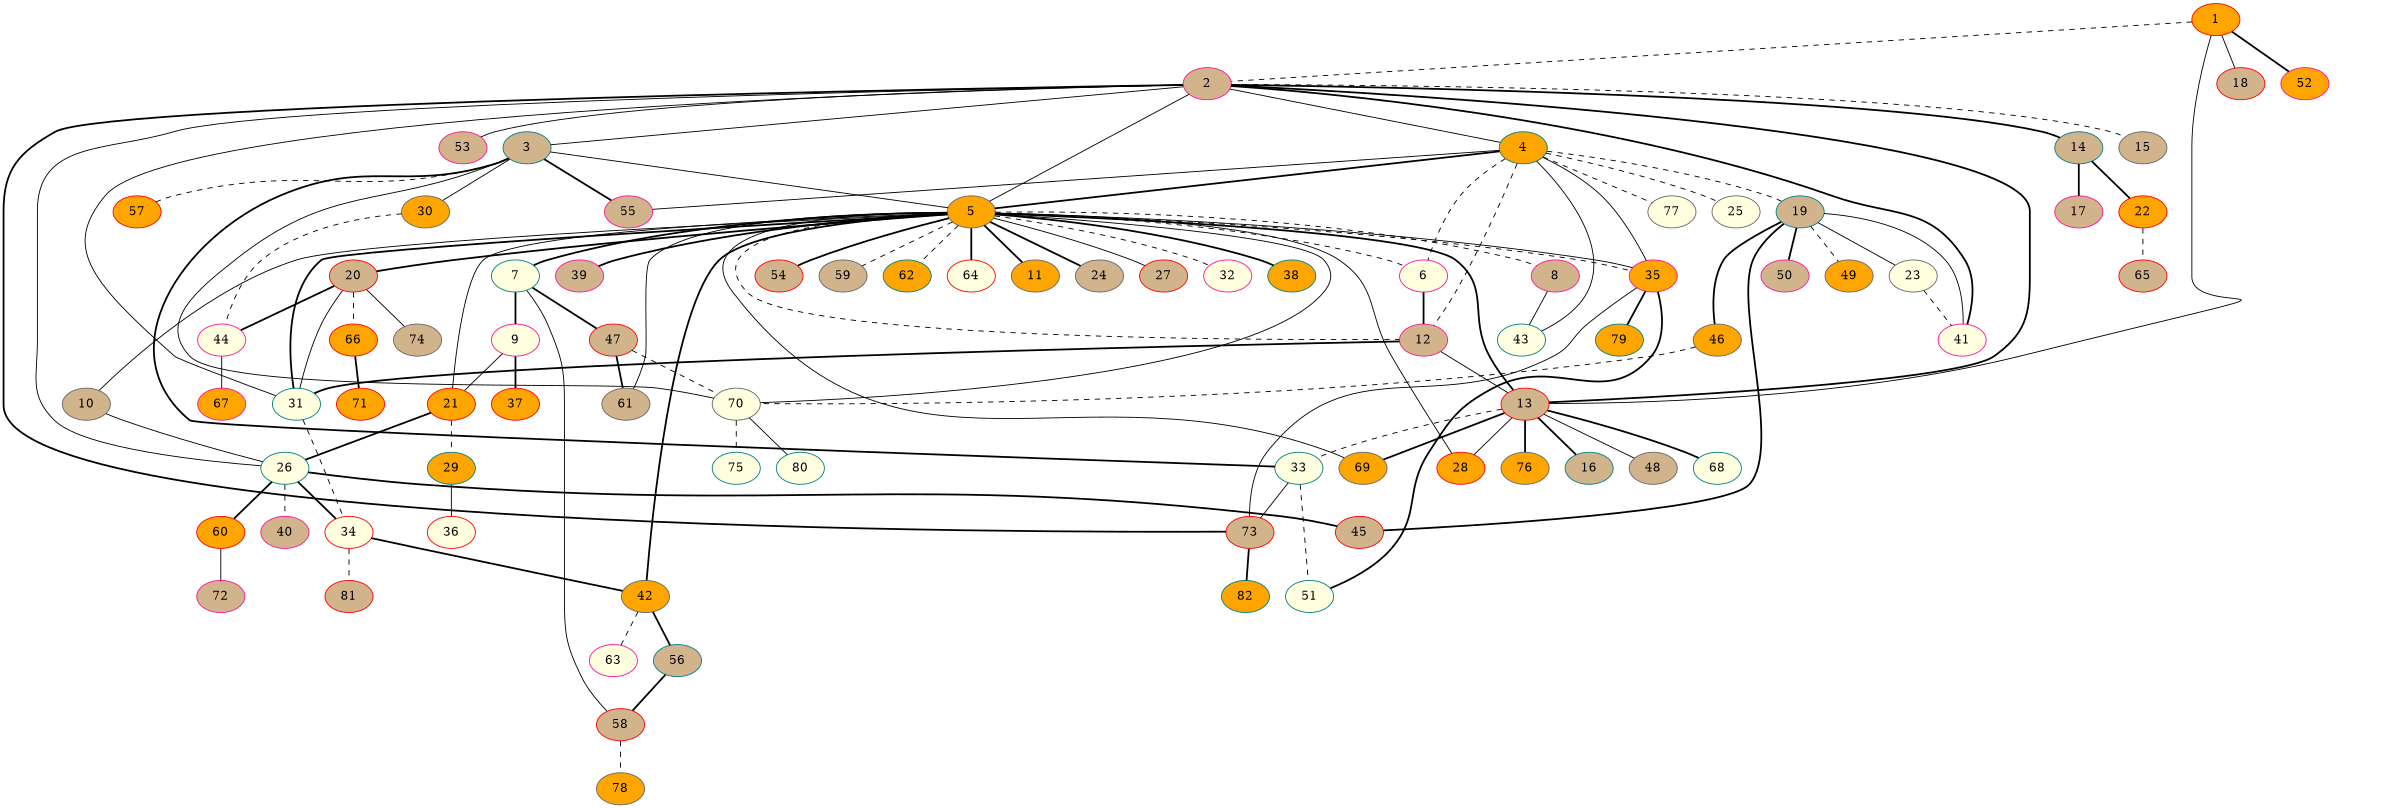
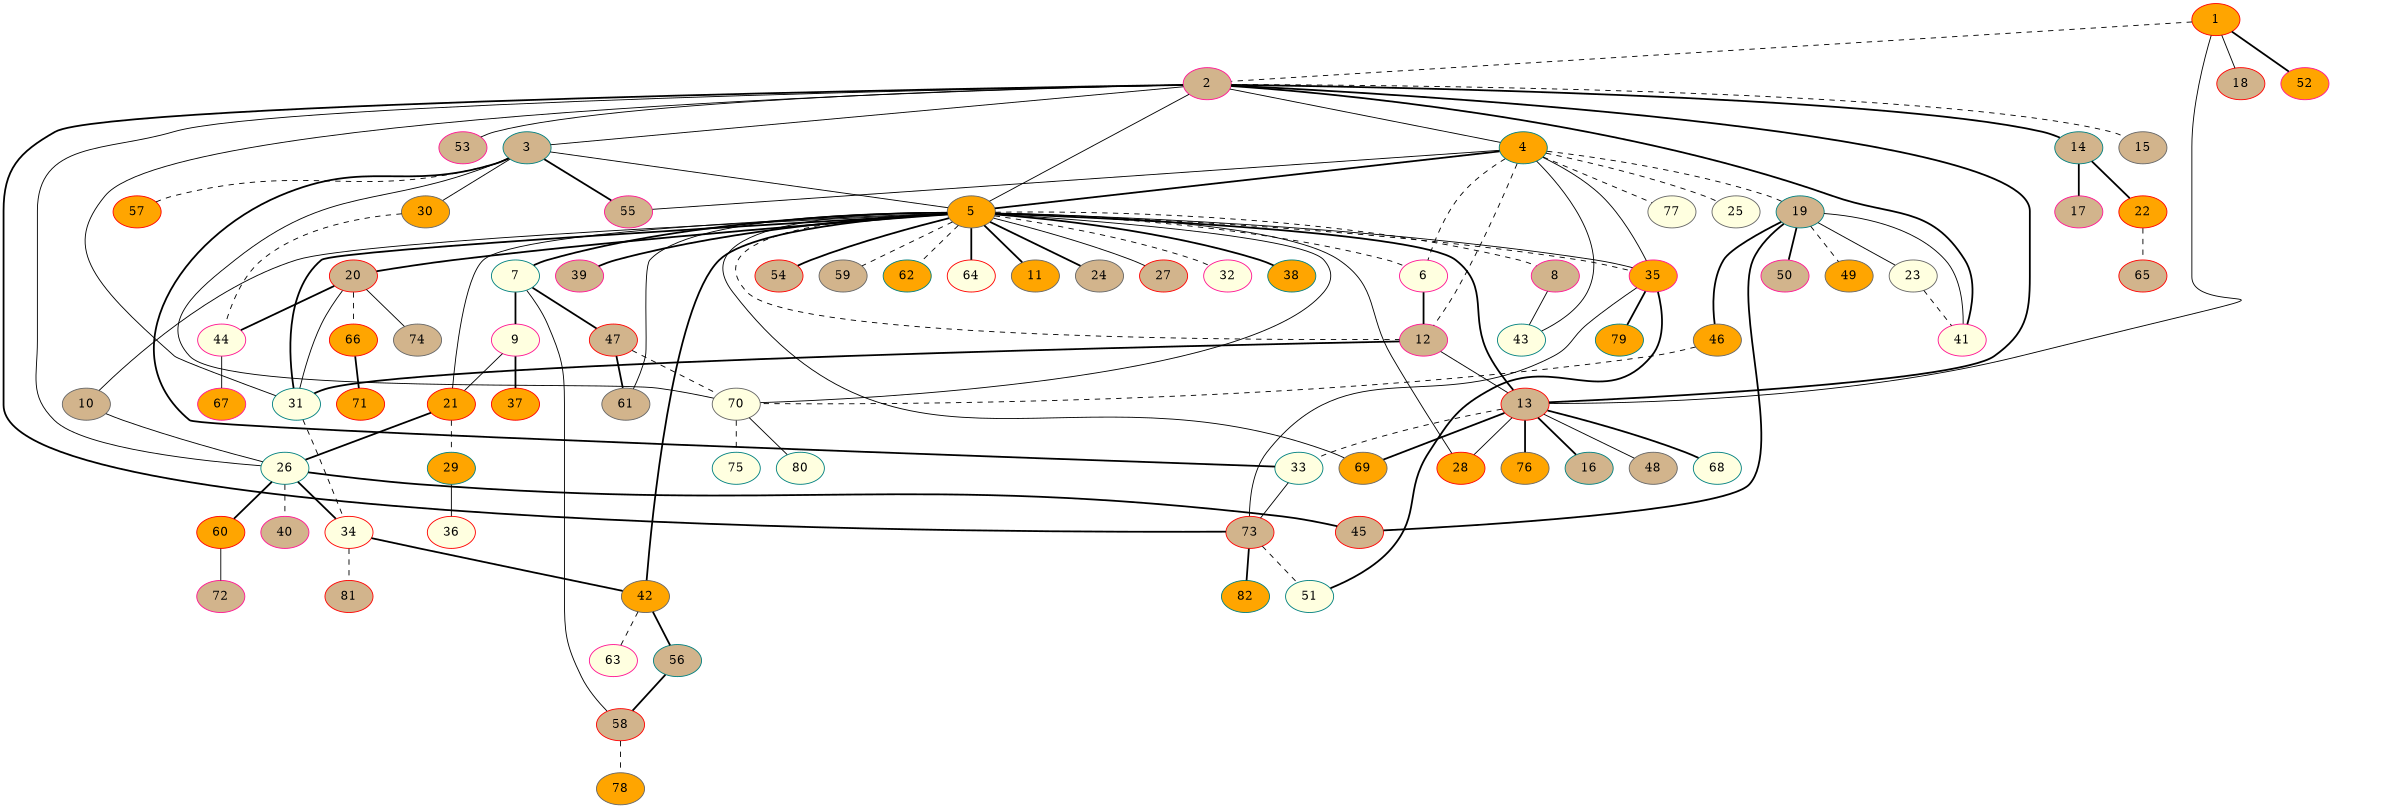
(1304, 532) -> (1280, 564)
